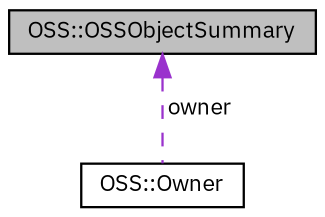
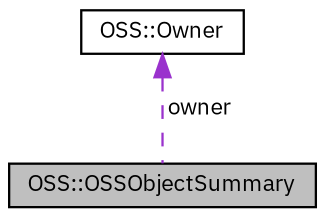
(163, 121) -> (163, 121)
